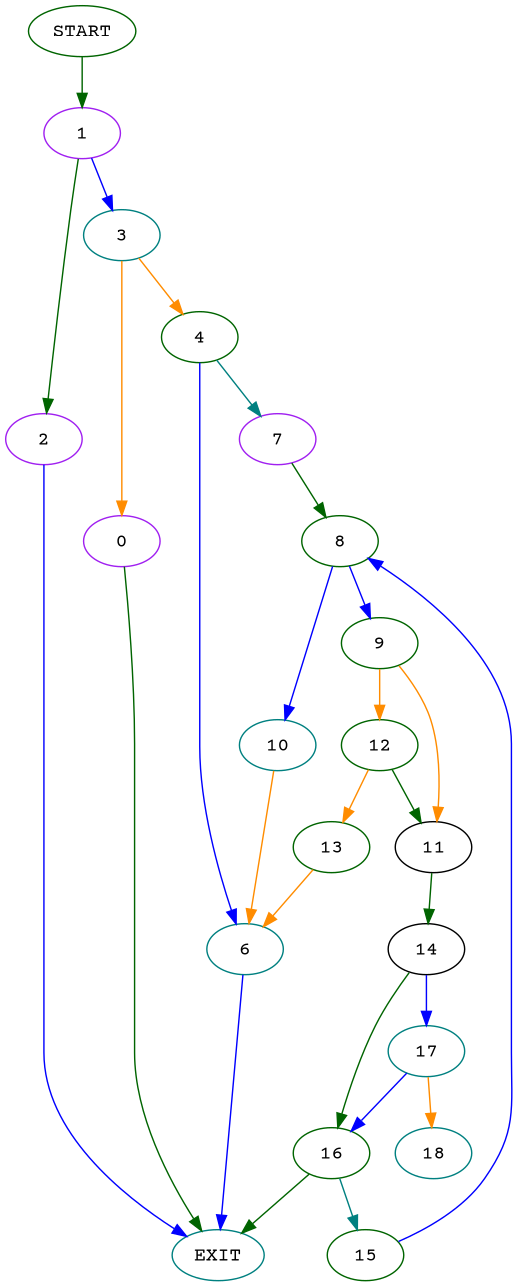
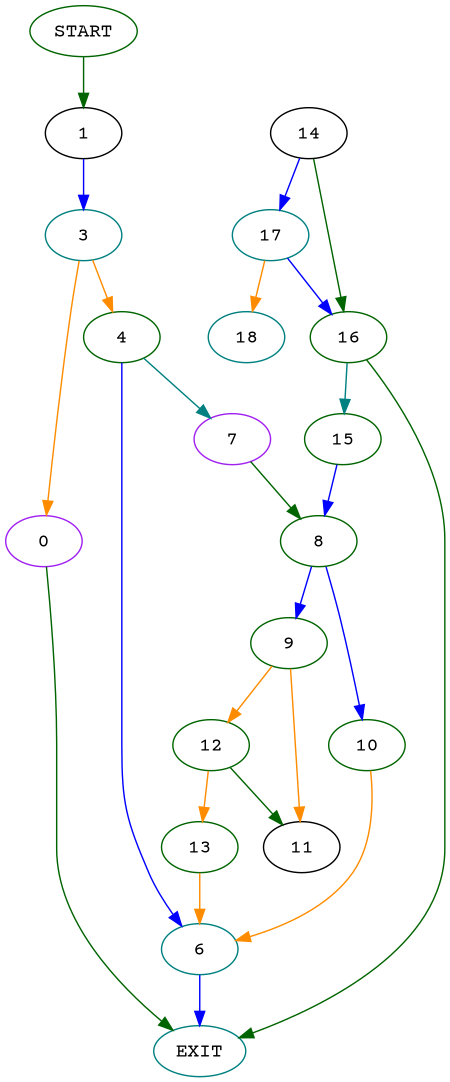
(82, 133) -> (84, 133)
(44, 439) -> none
(278, 745) -> (367, 745)
(430, 891) -> none
